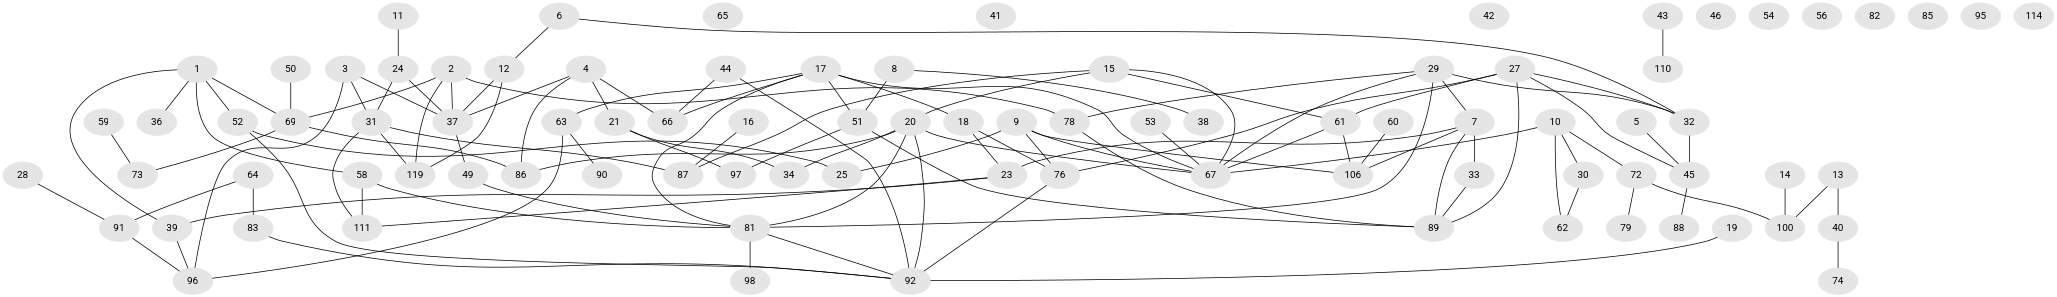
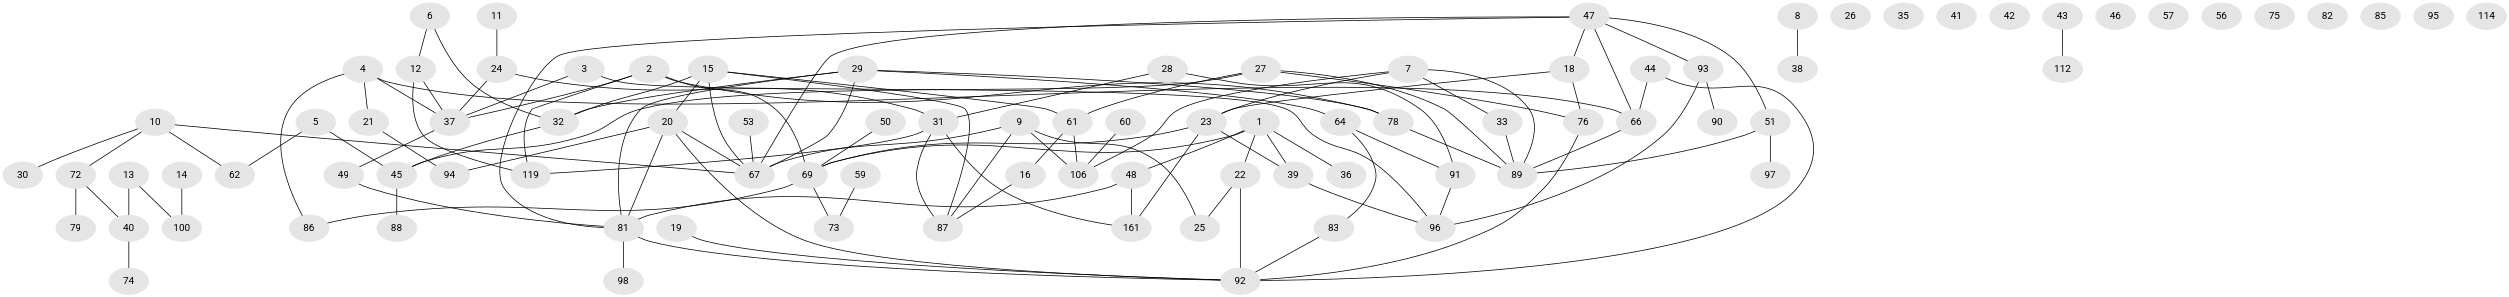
(723, 16) -> (1904, 16)
(1769, 16) -> (2169, 16)
none -> (1851, 16)
none -> (2275, 16)
(821, 69) -> (1589, 16)
(1663, 69) -> (2063, 69)
(1605, 91) -> (633, 95)
(359, 96) -> (1034, 100)
(876, 96) -> none
(1454, 96) -> (1102, 84)
(238, 122) -> (1240, 175)
(562, 122) -> (1703, 69)
none -> (1032, 144)
(675, 149) -> none
(1038, 149) -> (984, 171)
(1276, 149) -> (1044, 154)
none -> (1577, 150)
(673, 154) -> none
(362, 175) -> (1131, 175)
(789, 175) -> (450, 175)
(1573, 202) -> (275, 149)
(1711, 202) -> (102, 202)
(362, 228) -> (1131, 228)
